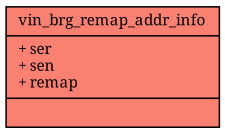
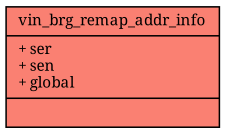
(49, 83) -> (46, 83)
